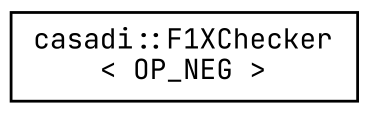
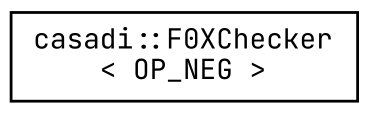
(184, 57) -> (184, 57)
